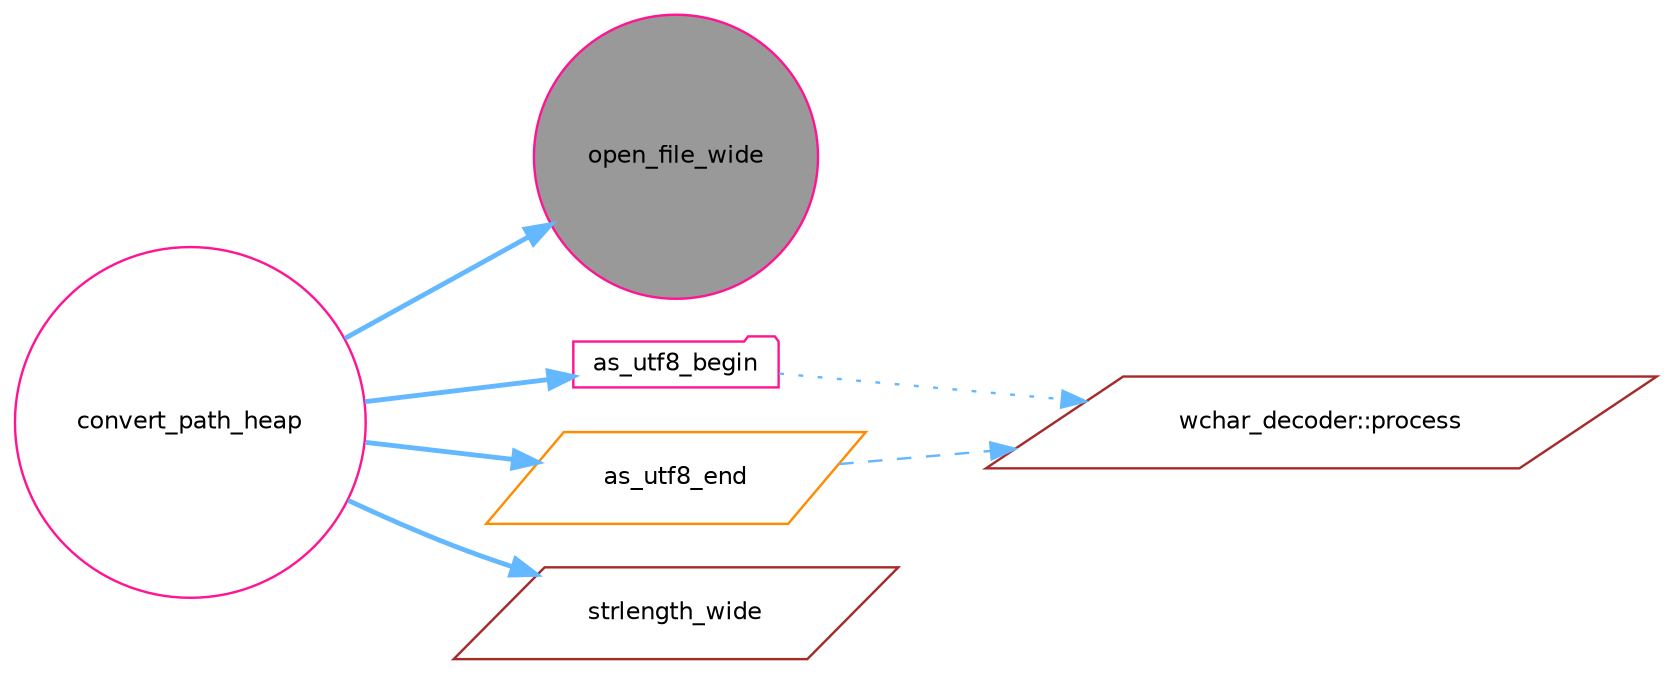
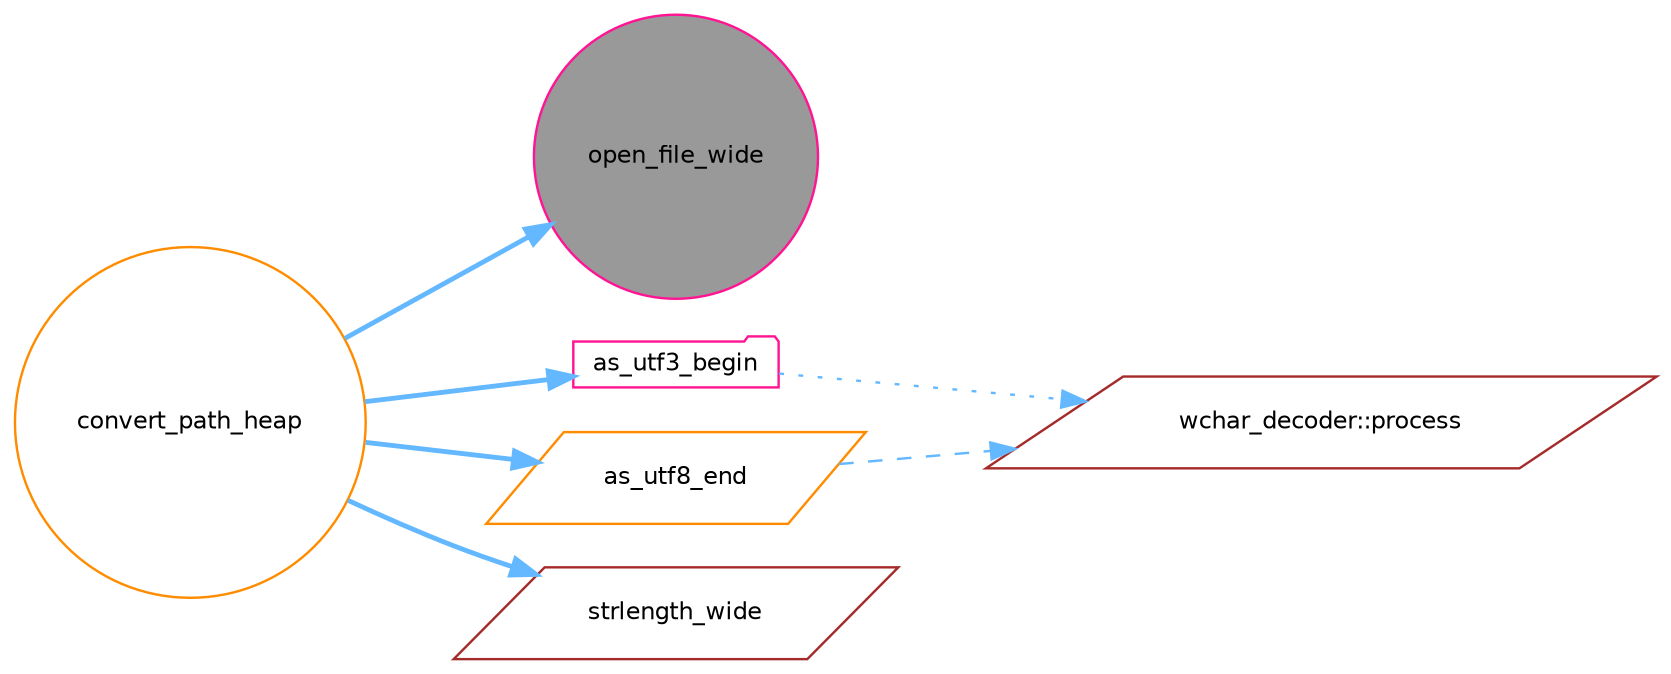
(676, 364) -> (676, 364)
(190, 422) -> (190, 422)
